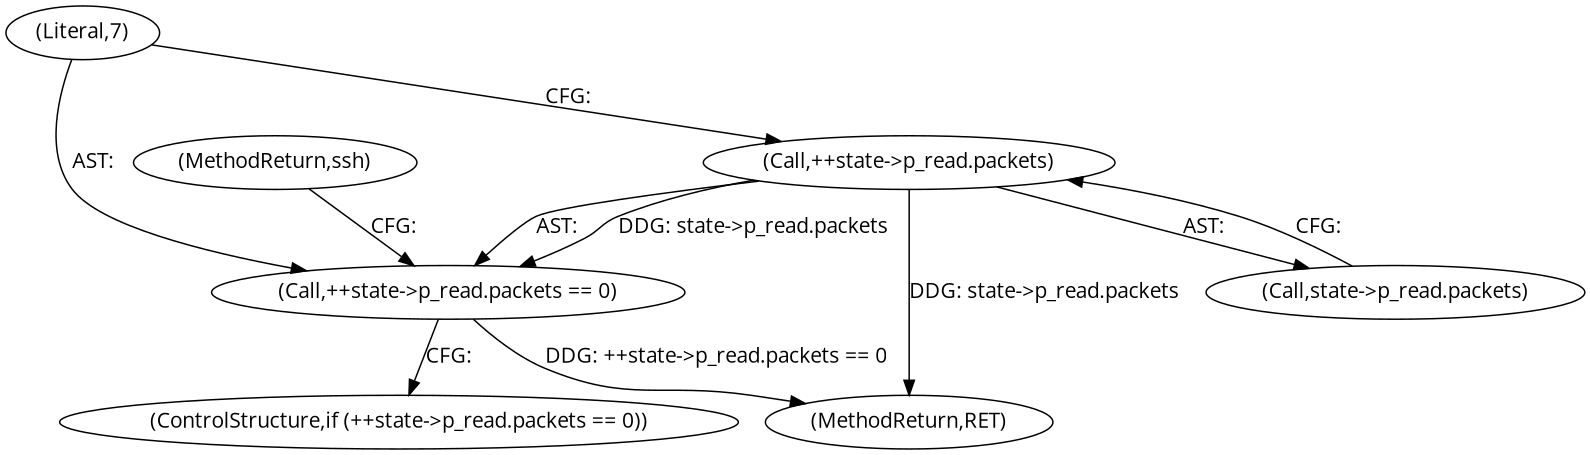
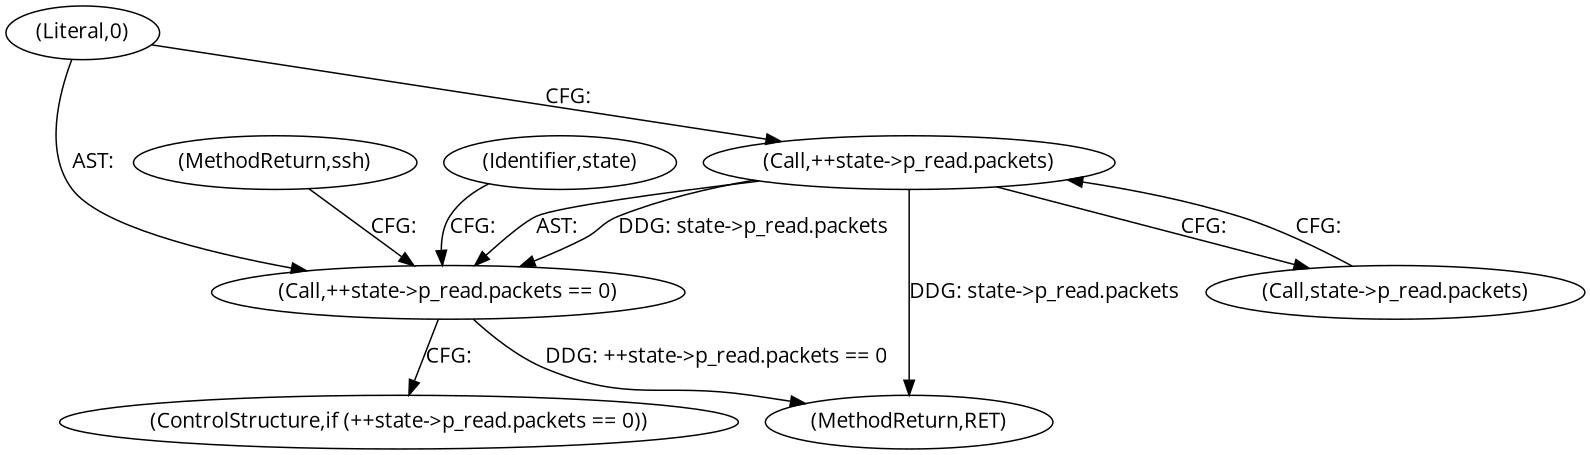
(83, 33) -> (83, 33)
none -> (560, 163)
(1207, 227) -> (1207, 227)
